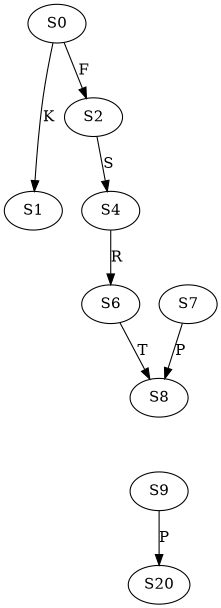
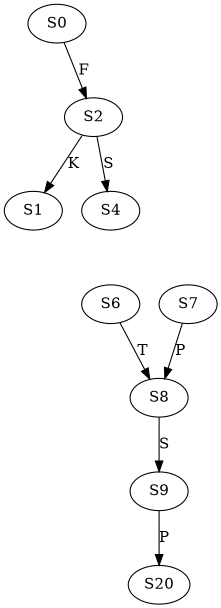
(41, 111) -> (66, 159)
(111, 252) -> none
none -> (159, 439)
